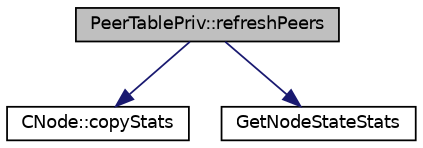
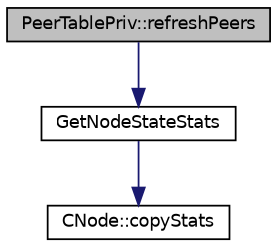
(160, 68) -> (139, 164)
